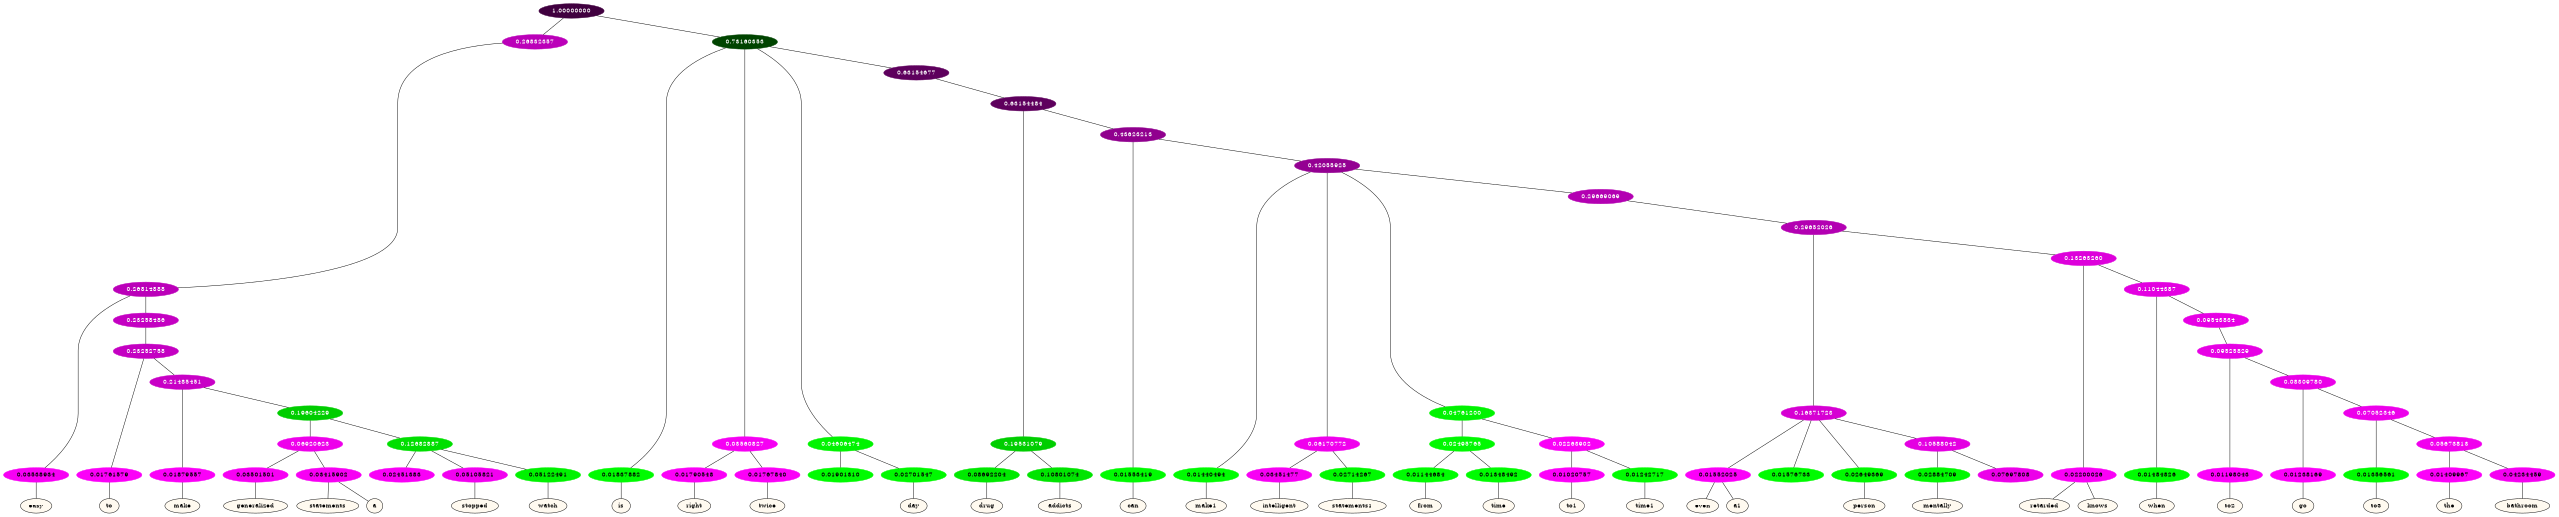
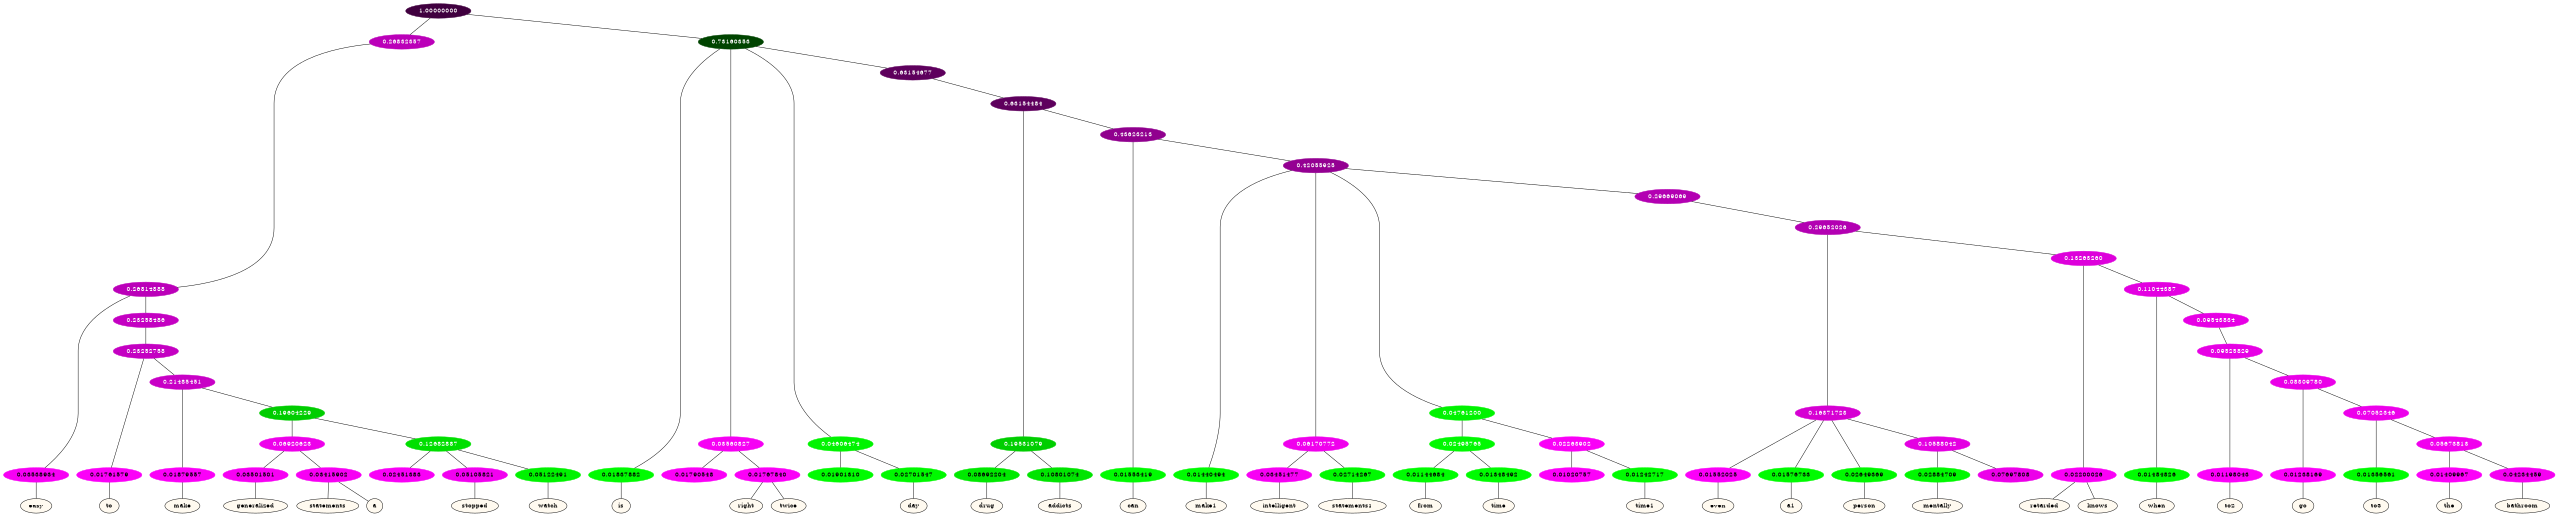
(694, 490) -> (757, 490)
(1728, 491) -> (1791, 490)
(1572, 506) -> none
